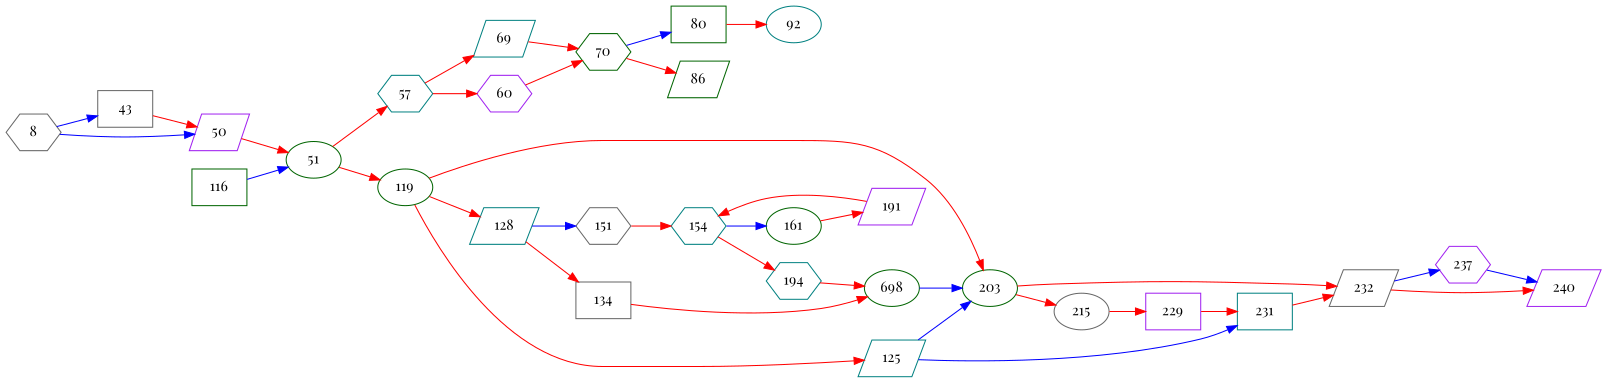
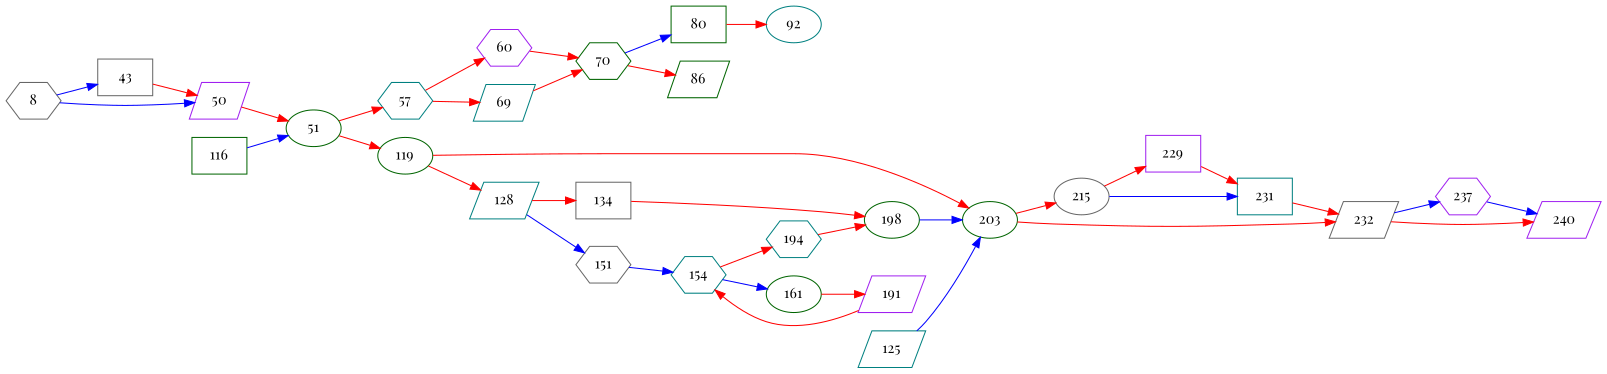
(646, 226) -> (646, 269)
(892, 288) -> (892, 220)
(1075, 357) -> (1168, 196)
(599, 366) -> none
